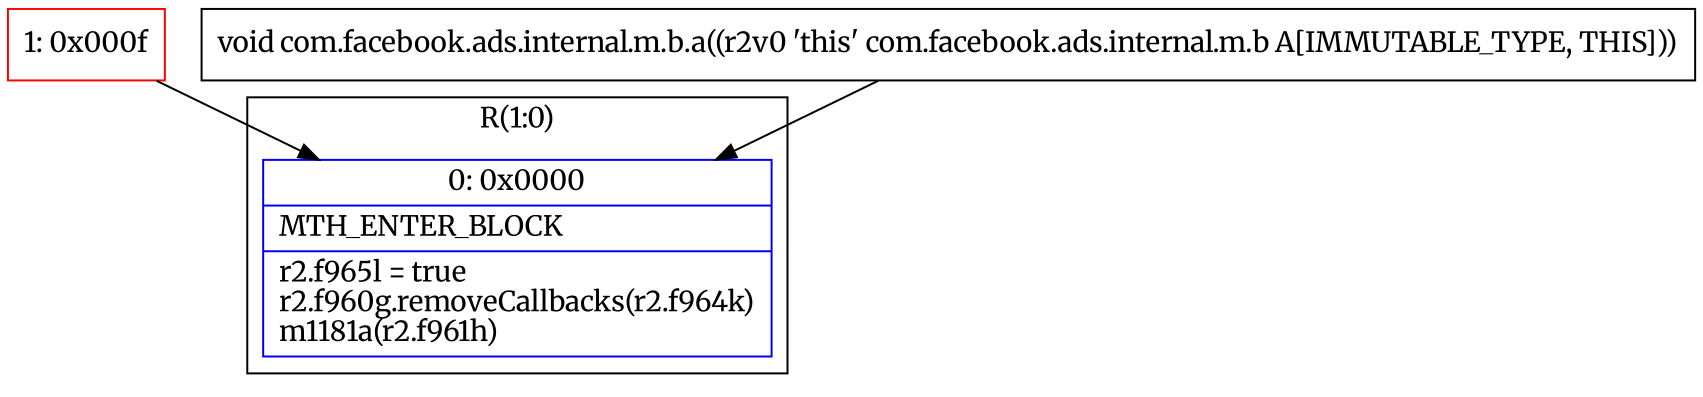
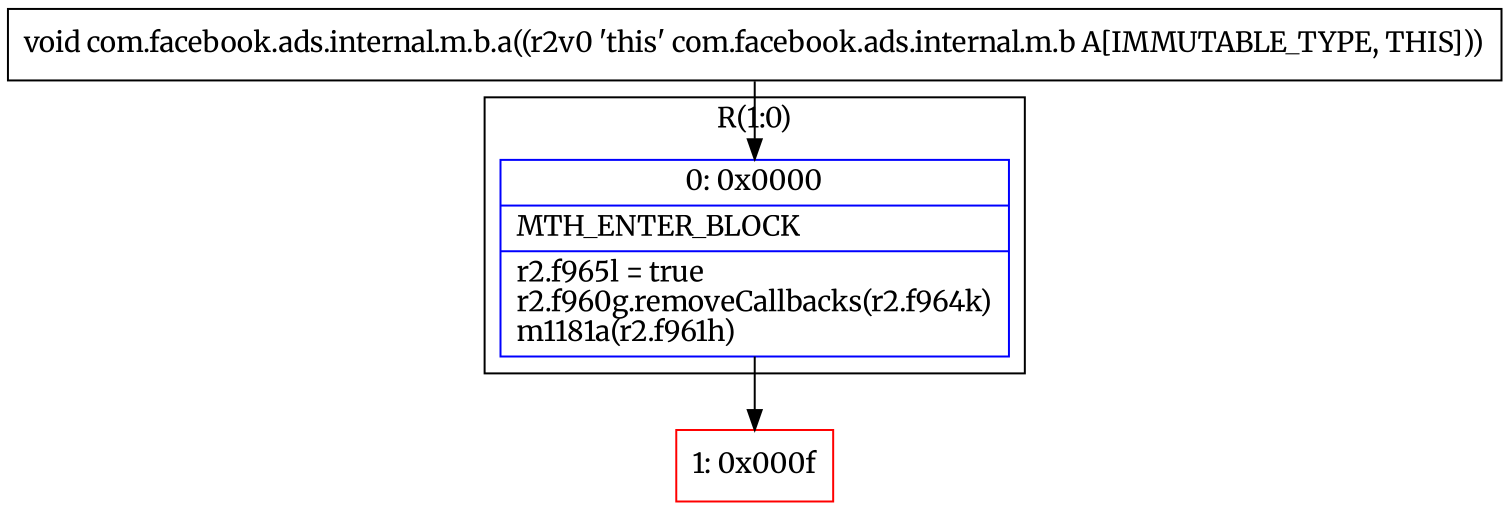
(228, 116) -> (755, 386)
